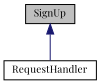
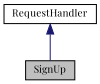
(50, 47) -> (50, 47)
